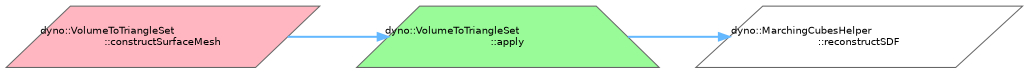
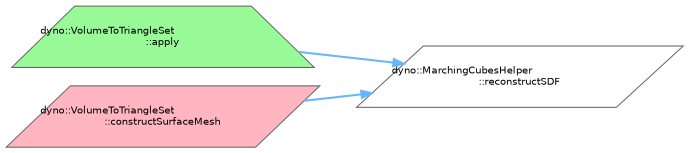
(333, 37) -> (333, 98)
